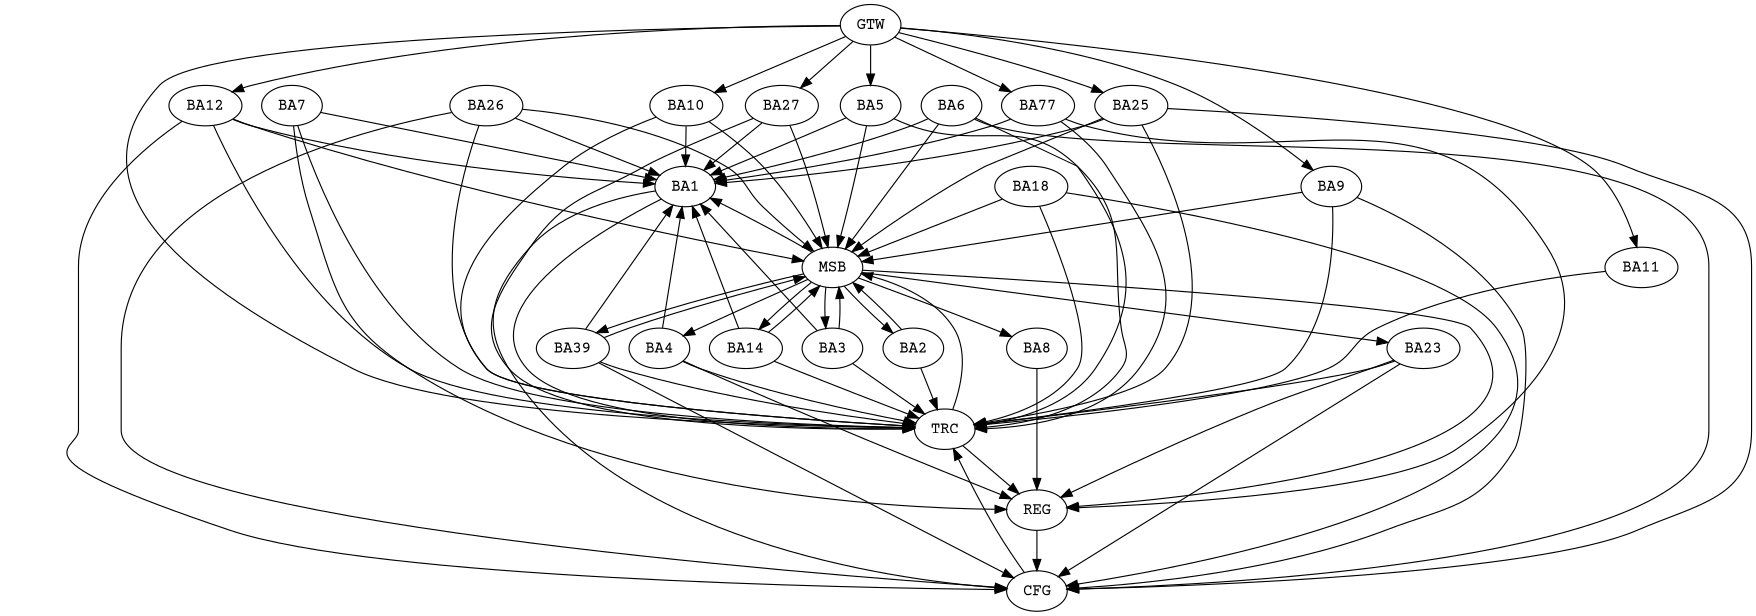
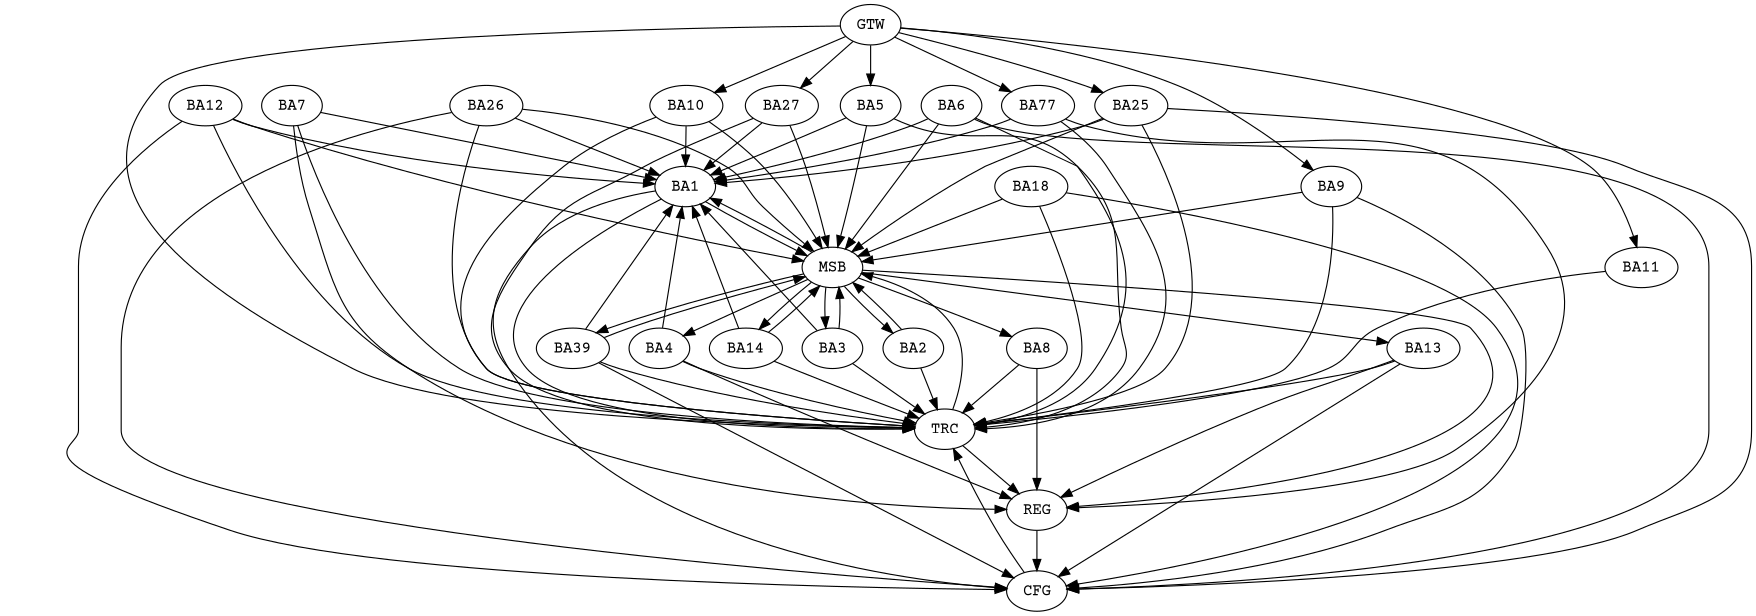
(510, 42) -> none
none -> (751, 227)
(1424, 348) -> (1424, 348)
none -> (995, 385)
